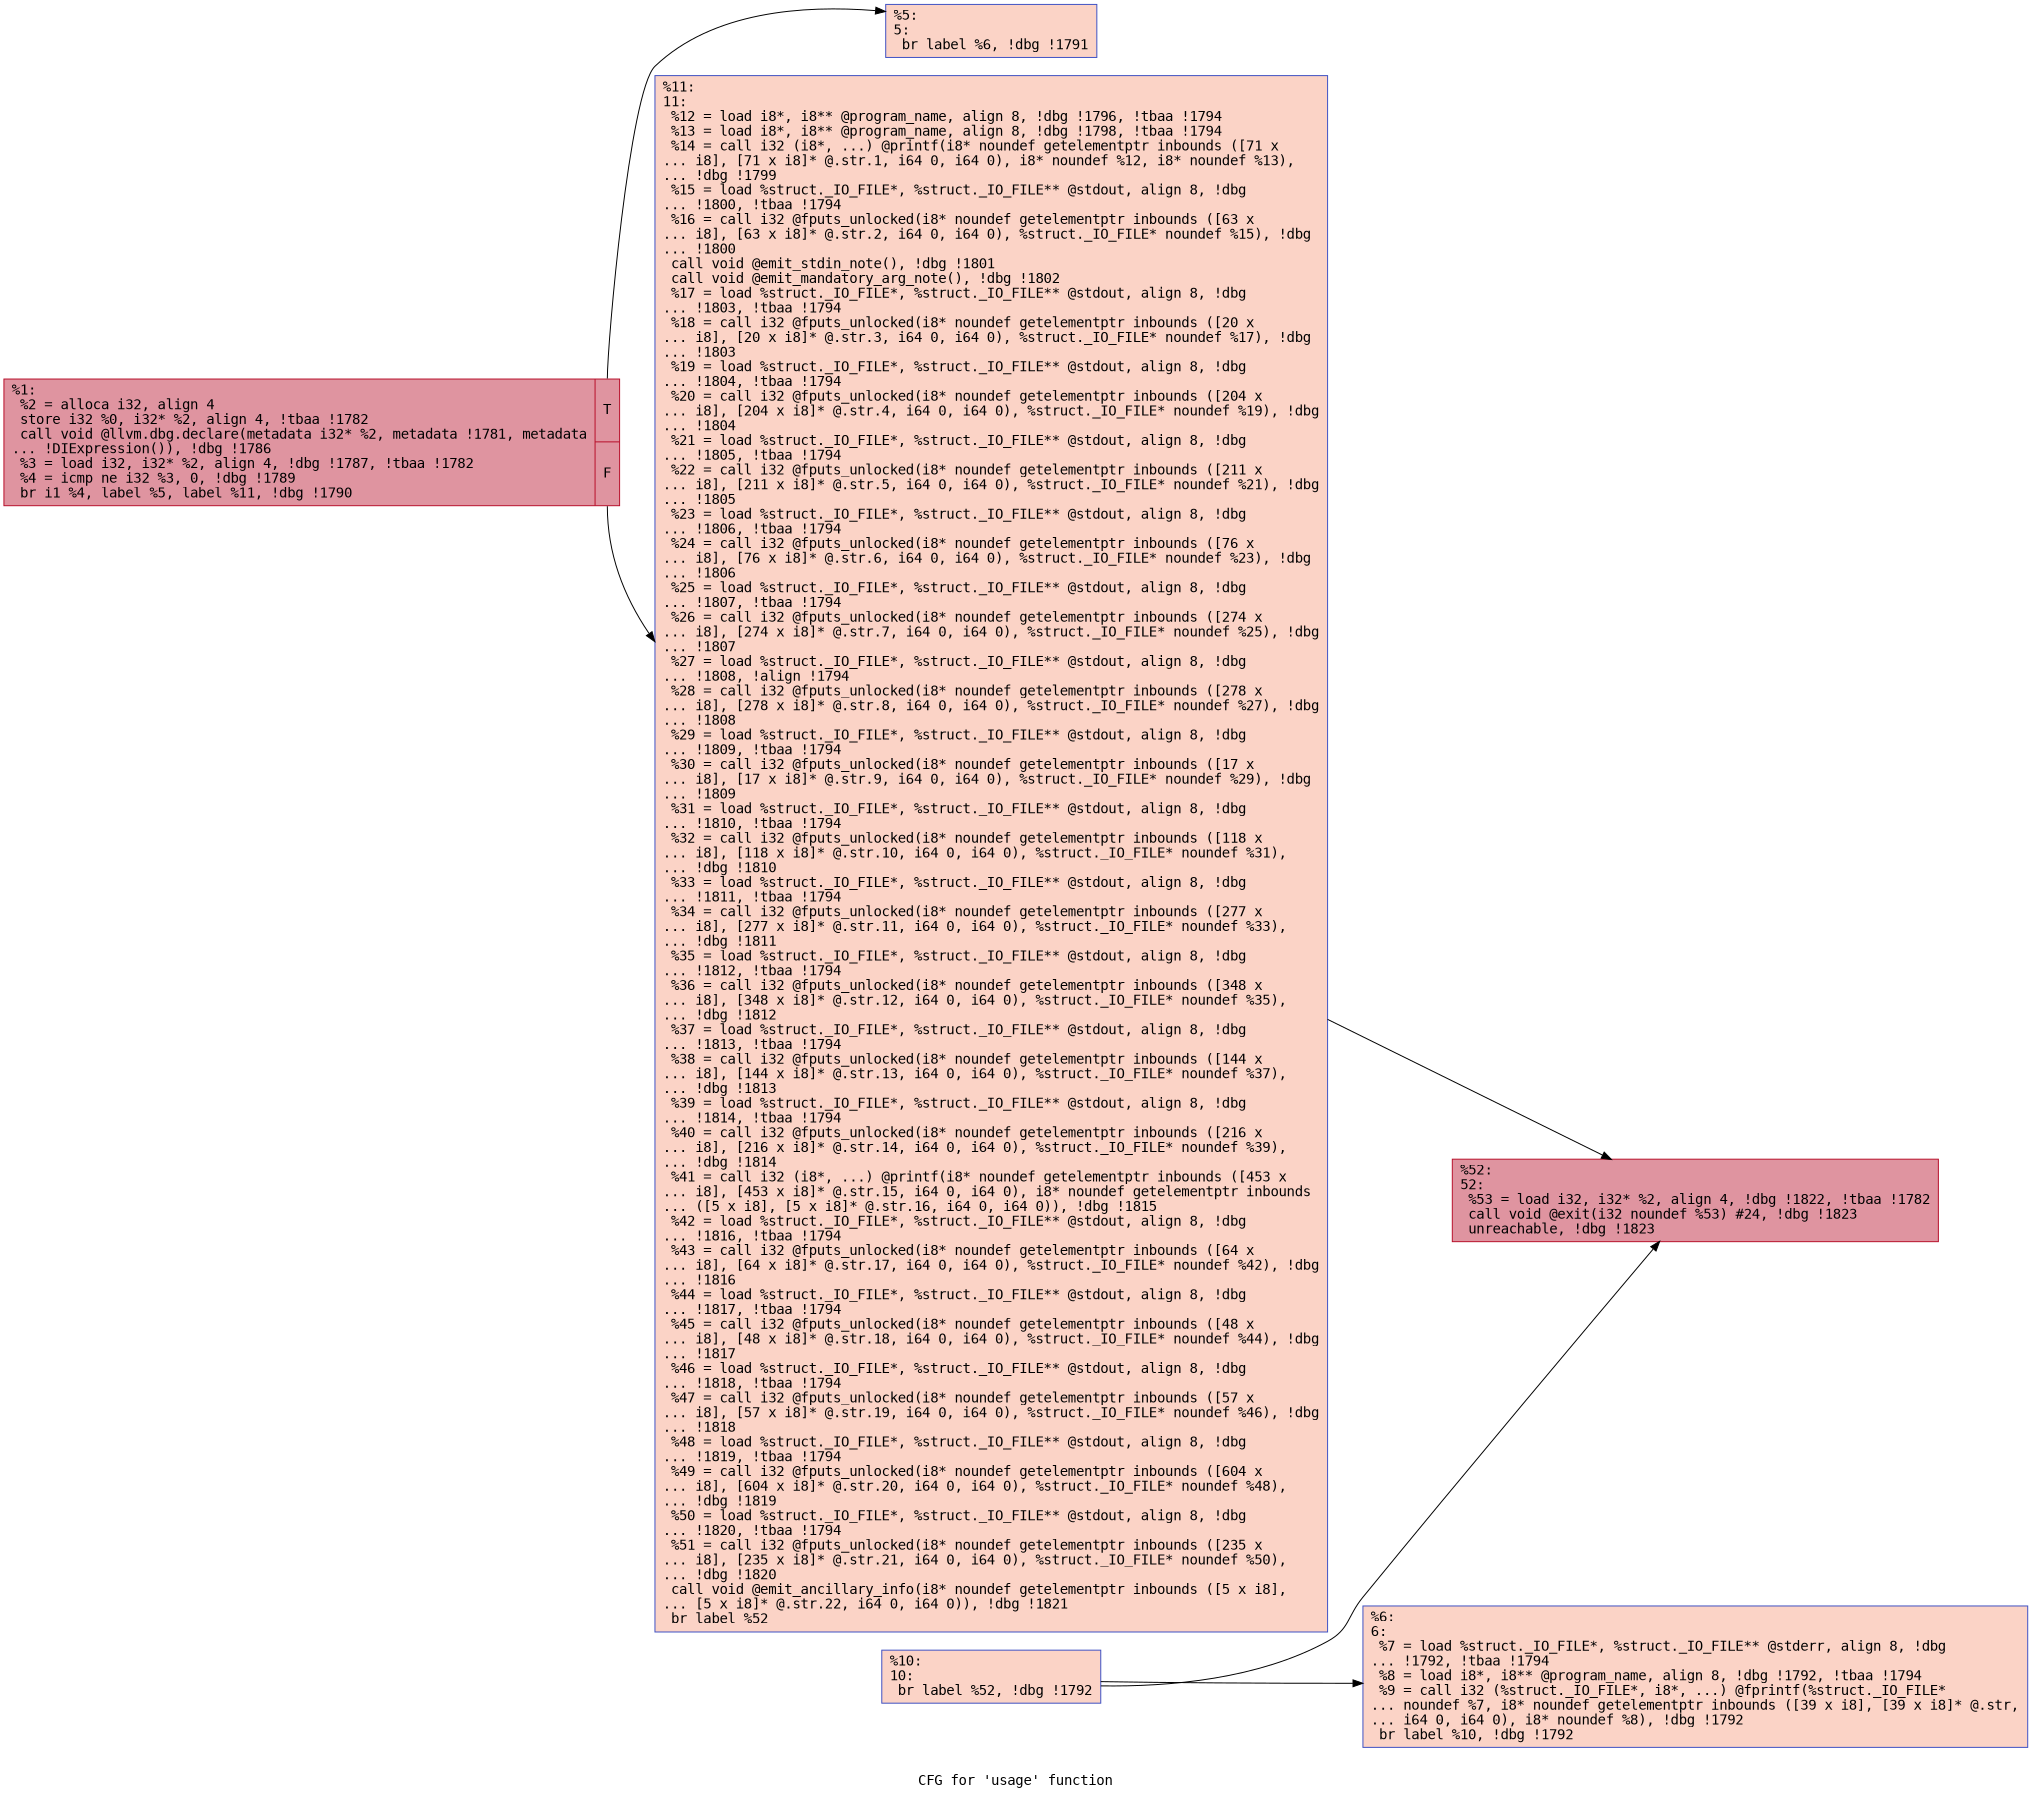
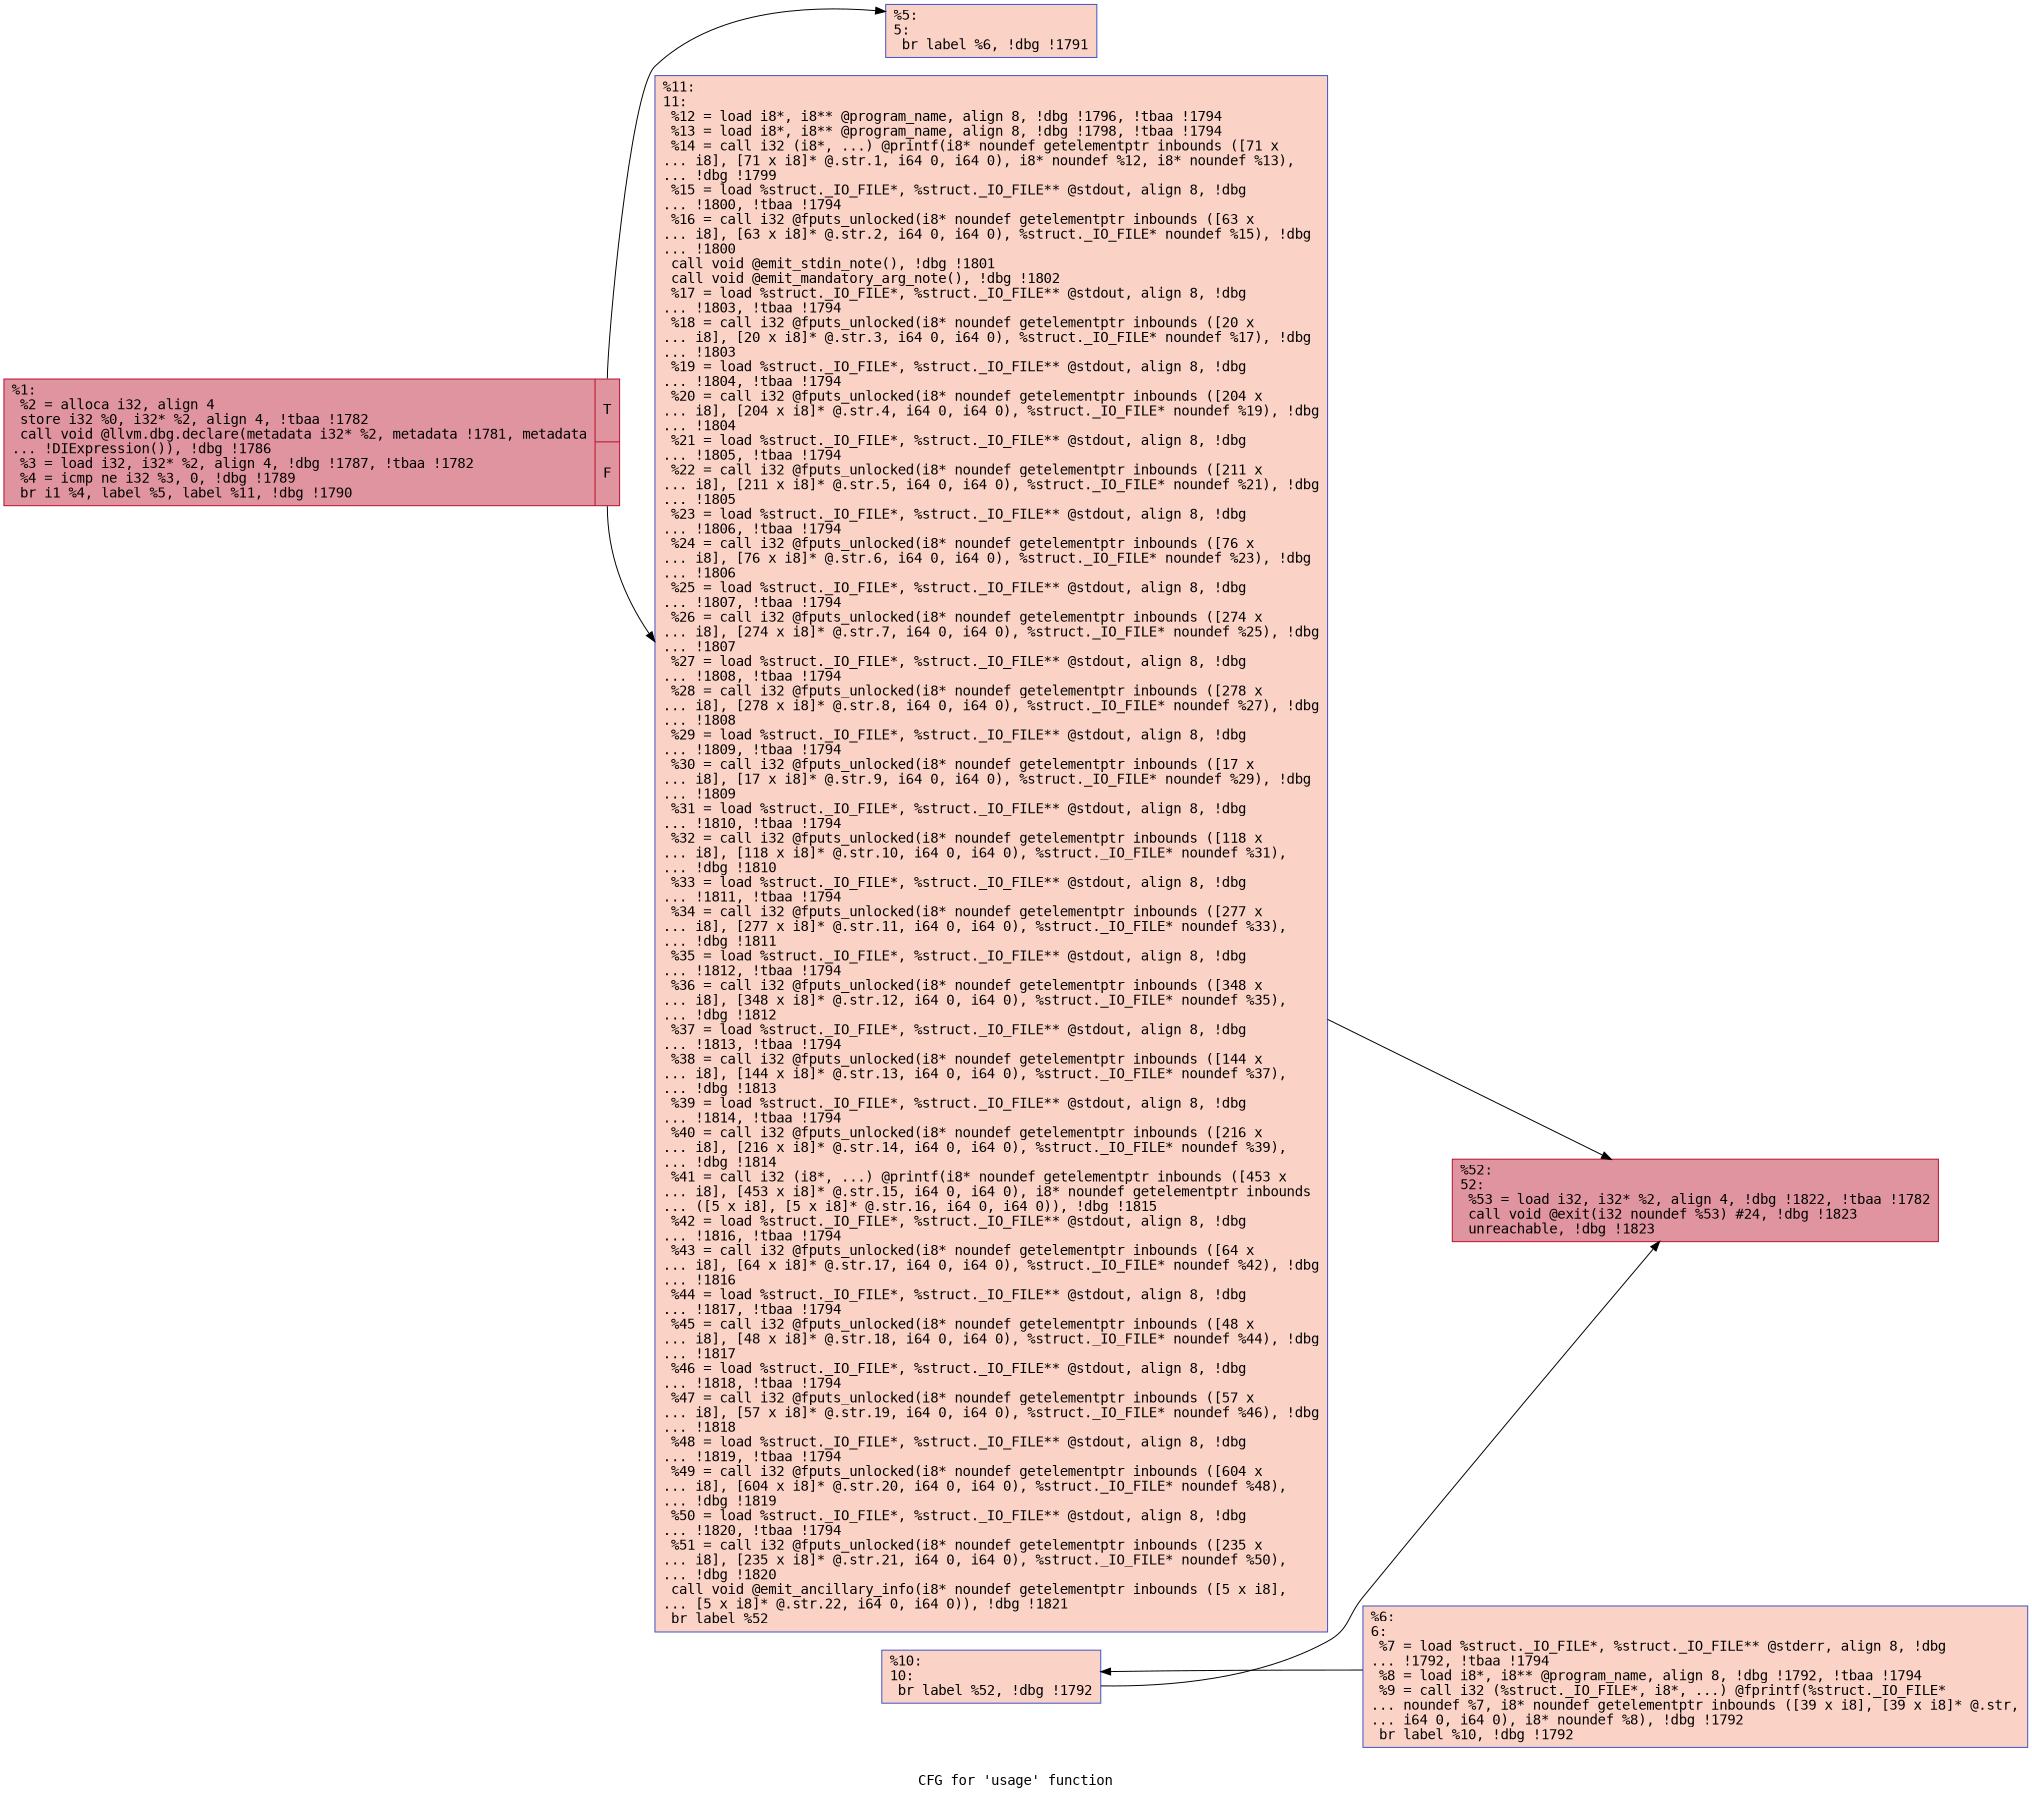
(756, 677) -> (752, 677)
(1227, 1683) -> (1218, 1670)
